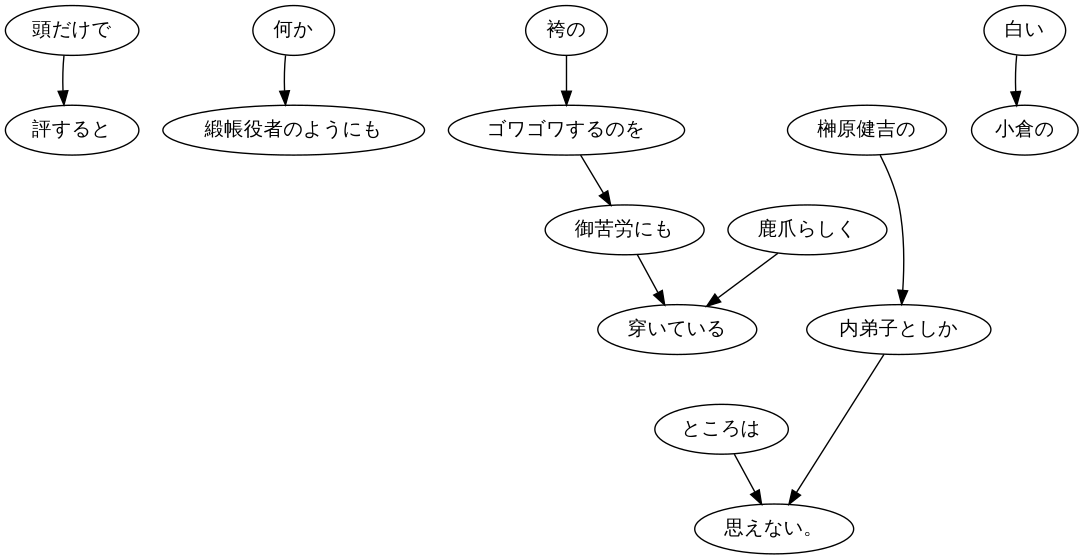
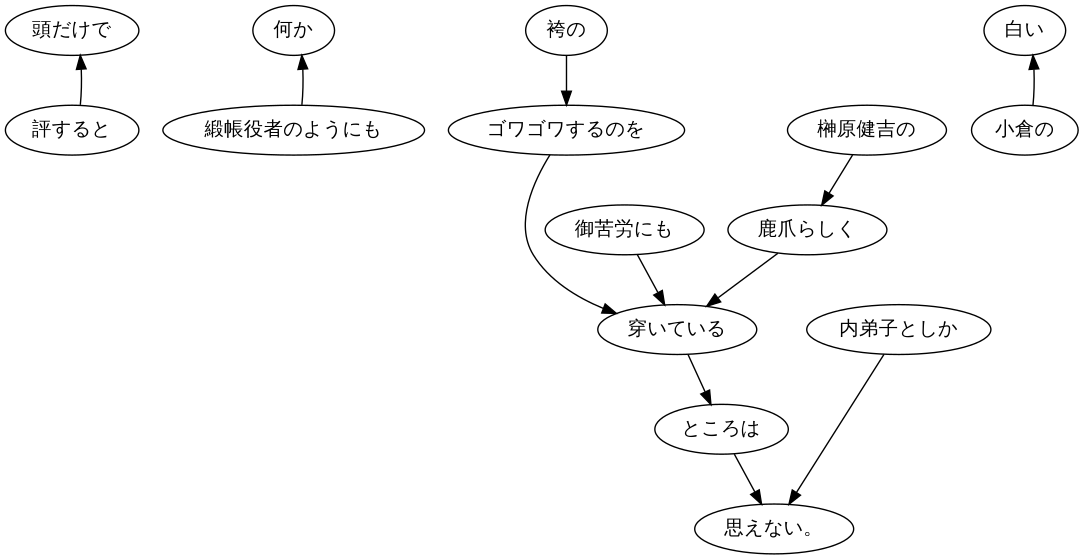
(63, 73) -> (81, 87)
(284, 73) -> (303, 87)
(1016, 73) -> (1034, 88)
(592, 174) -> (530, 247)
(901, 221) -> (841, 174)
none -> (697, 373)
